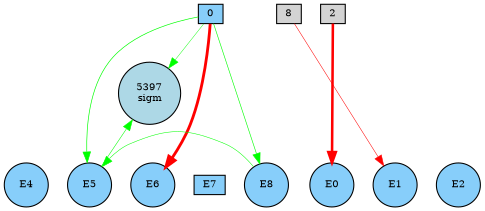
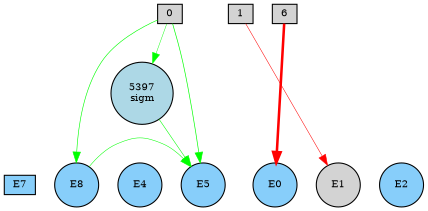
(211, 14) -> (170, 14)
(289, 14) -> (241, 14)
(333, 14) -> (285, 14)
(116, 144) -> (172, 138)
(153, 185) -> none
(395, 185) -> (338, 185)
